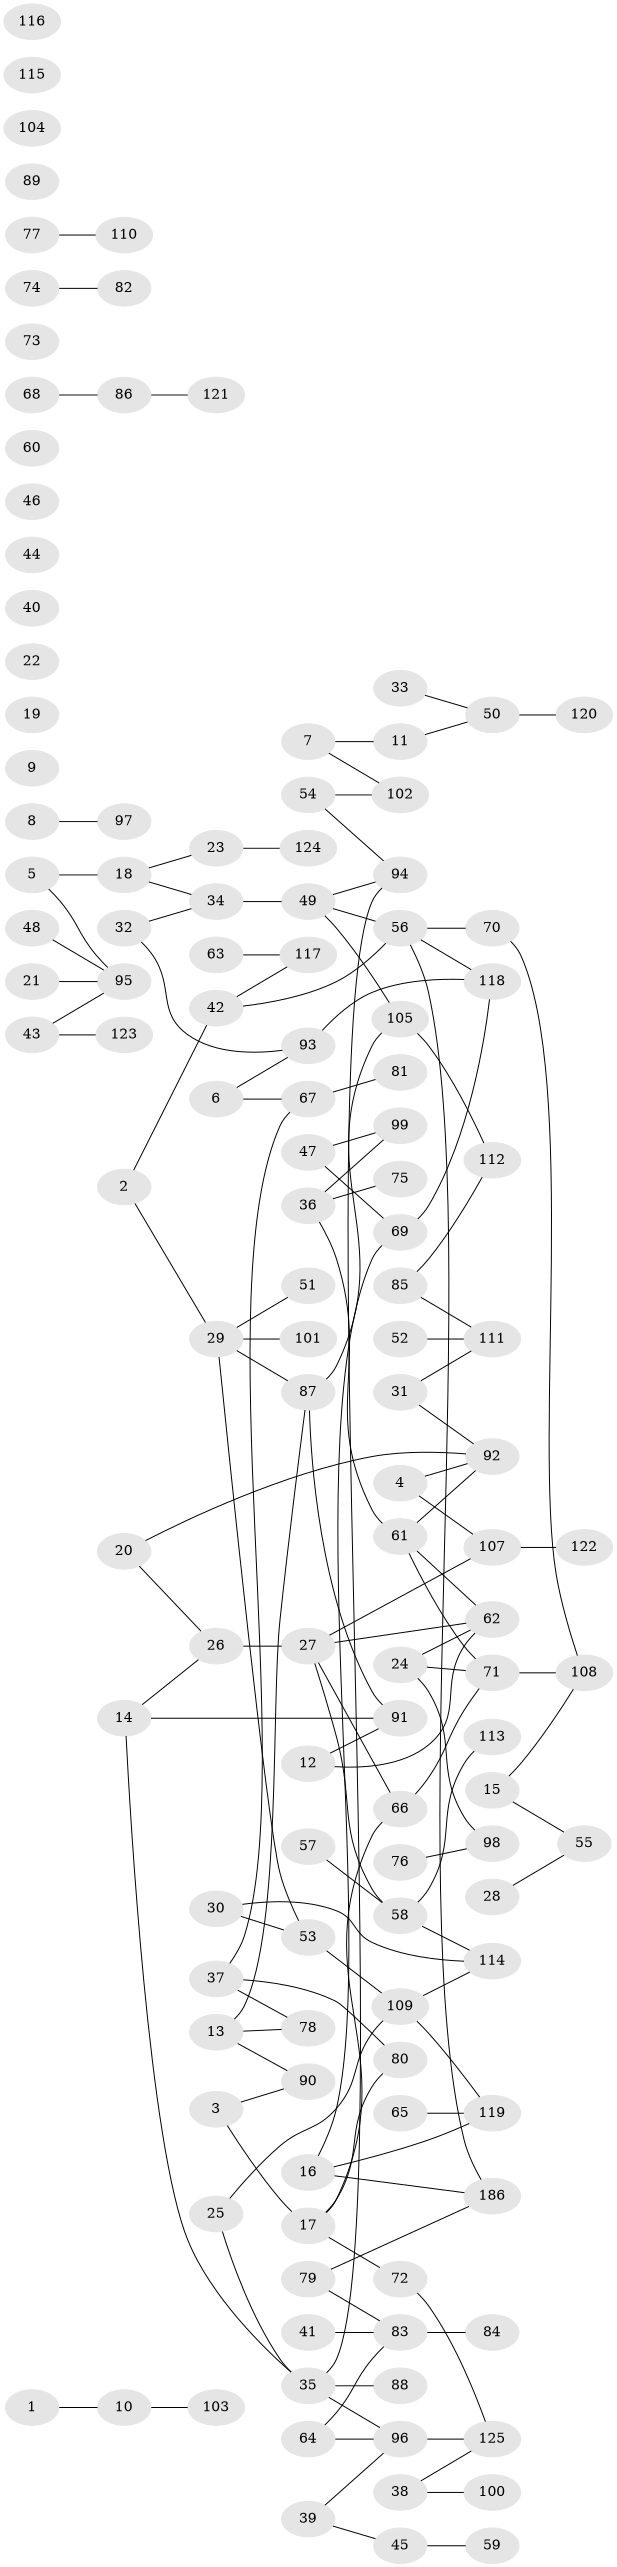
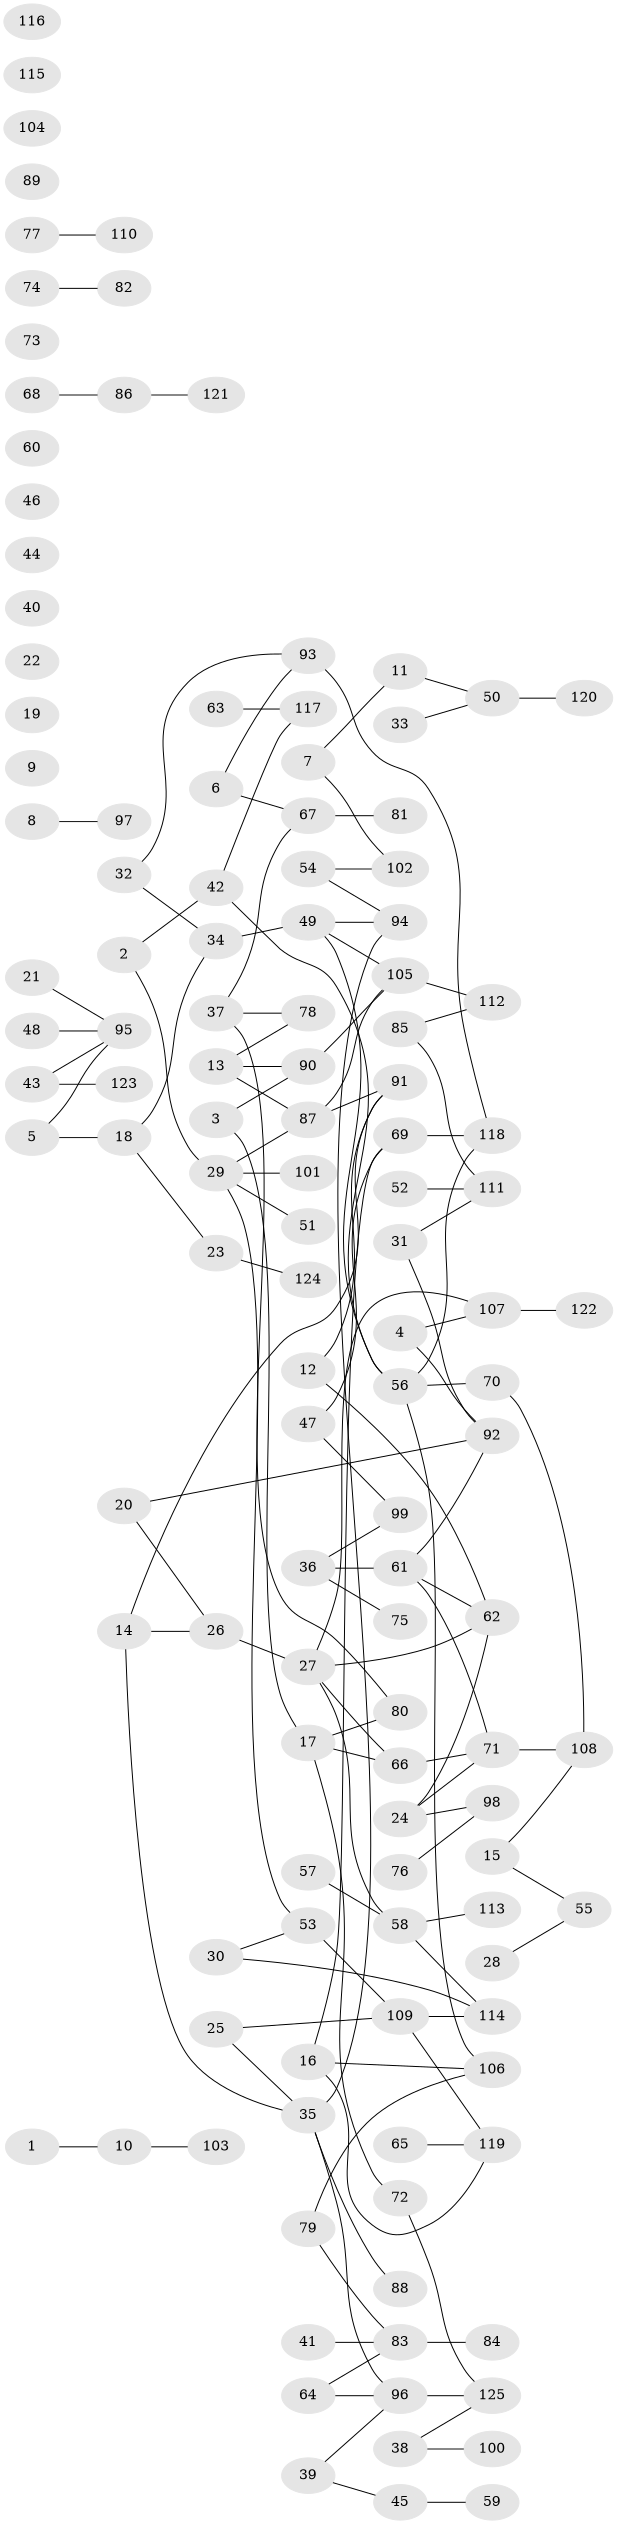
none -> (345, 1031)
(492, 2196) -> (492, 2070)
